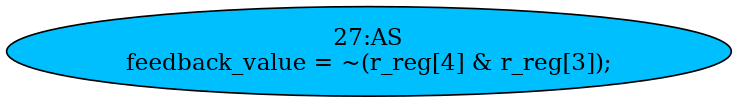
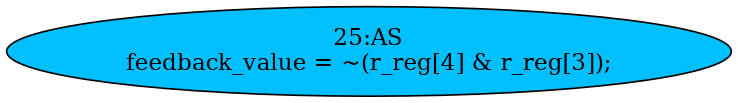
(369, 51) -> (369, 51)
